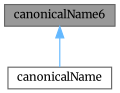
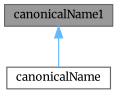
(60, 15) -> (59, 15)
